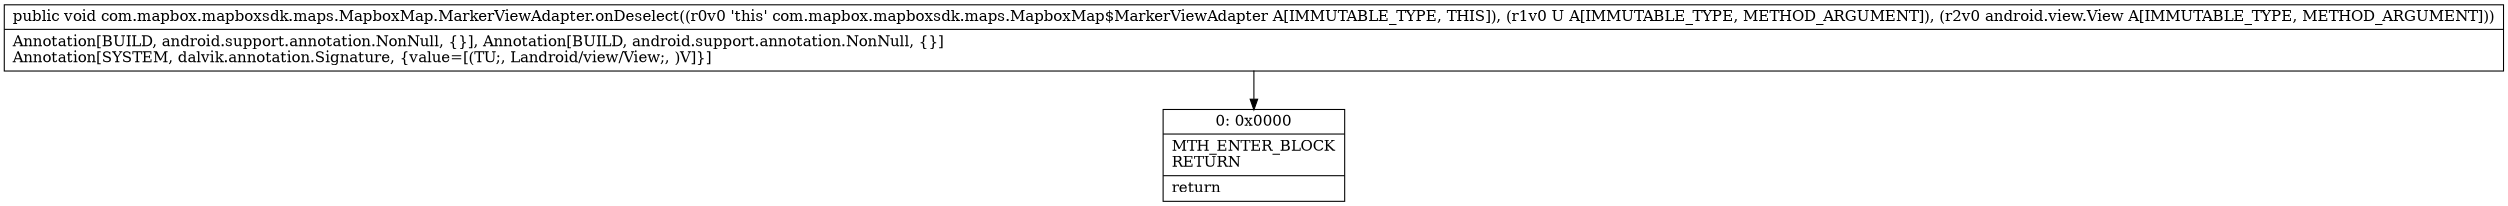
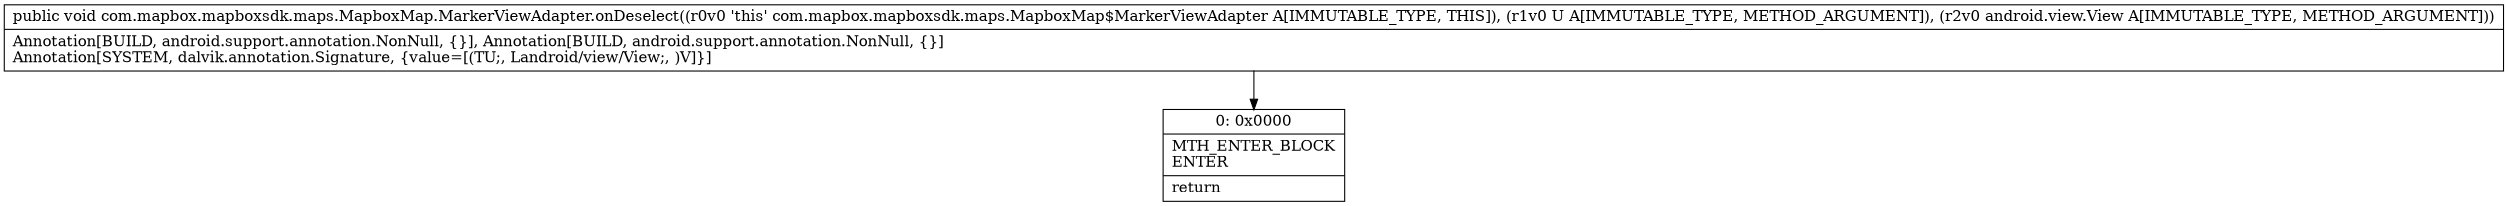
(1206, 162) -> (1200, 162)
